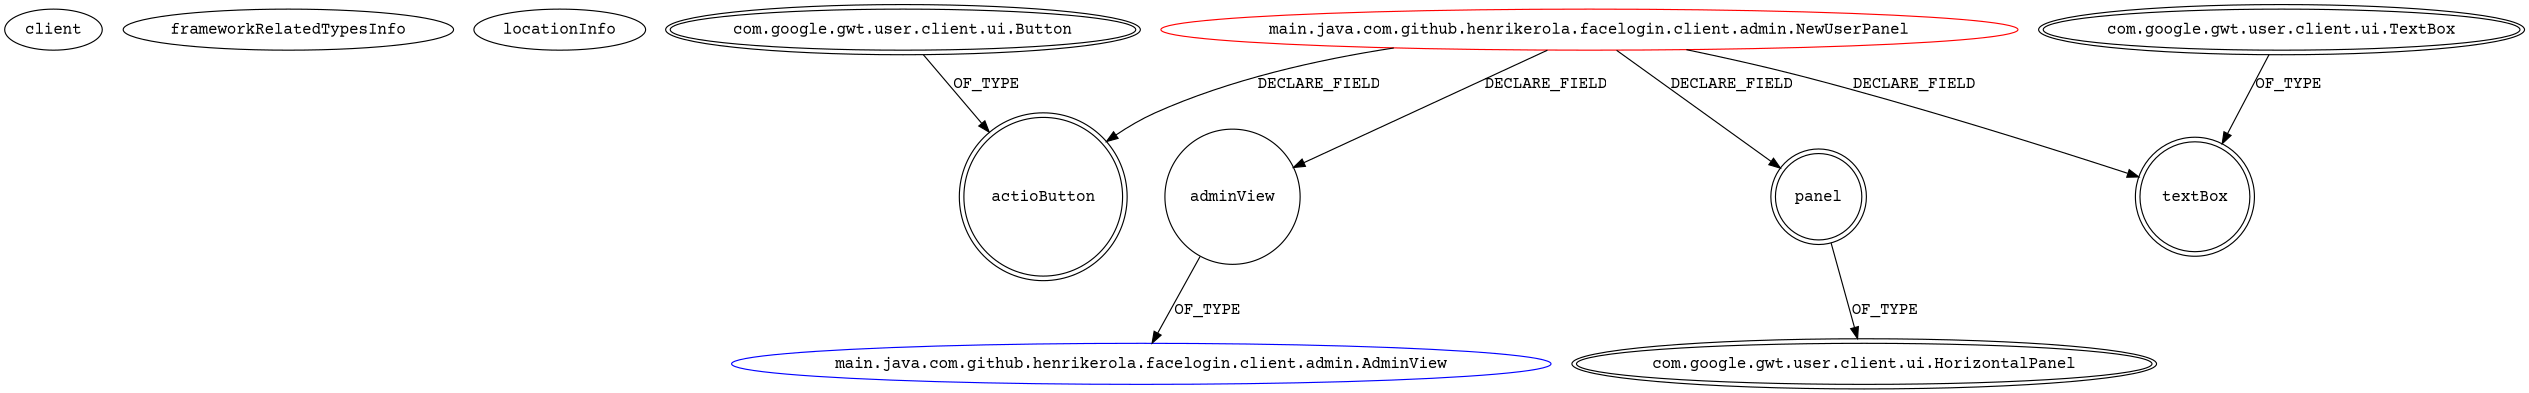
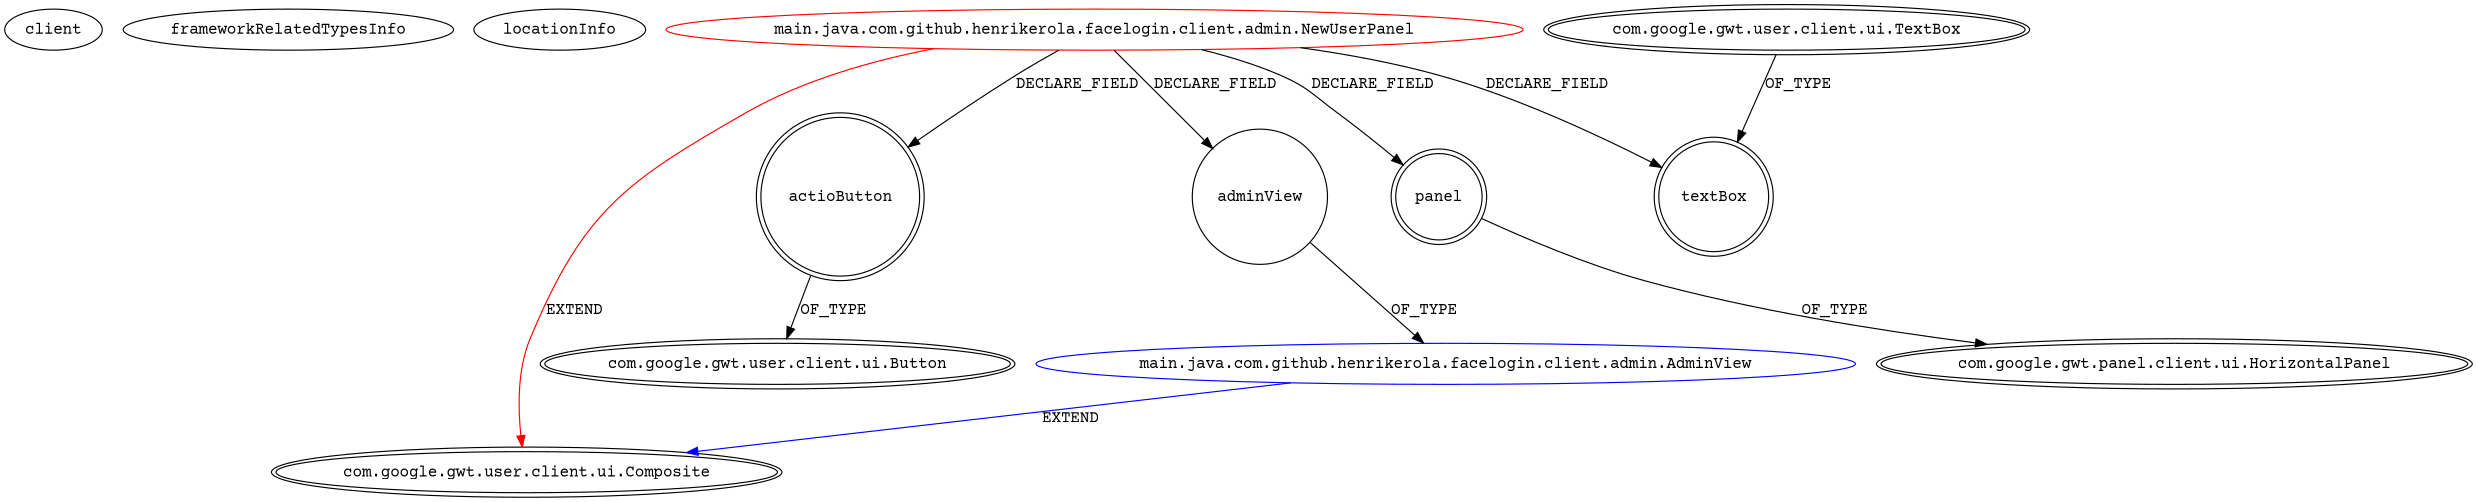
(952, 89) -> (801, 302)
(1864, 364) -> (2174, 364)
none -> (527, 472)
